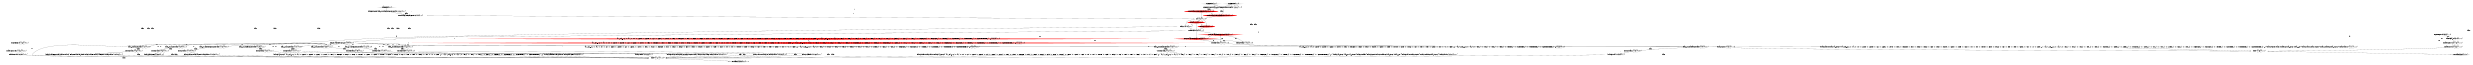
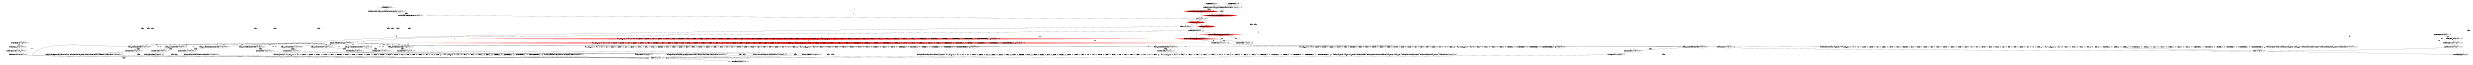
none -> (18, 47)
